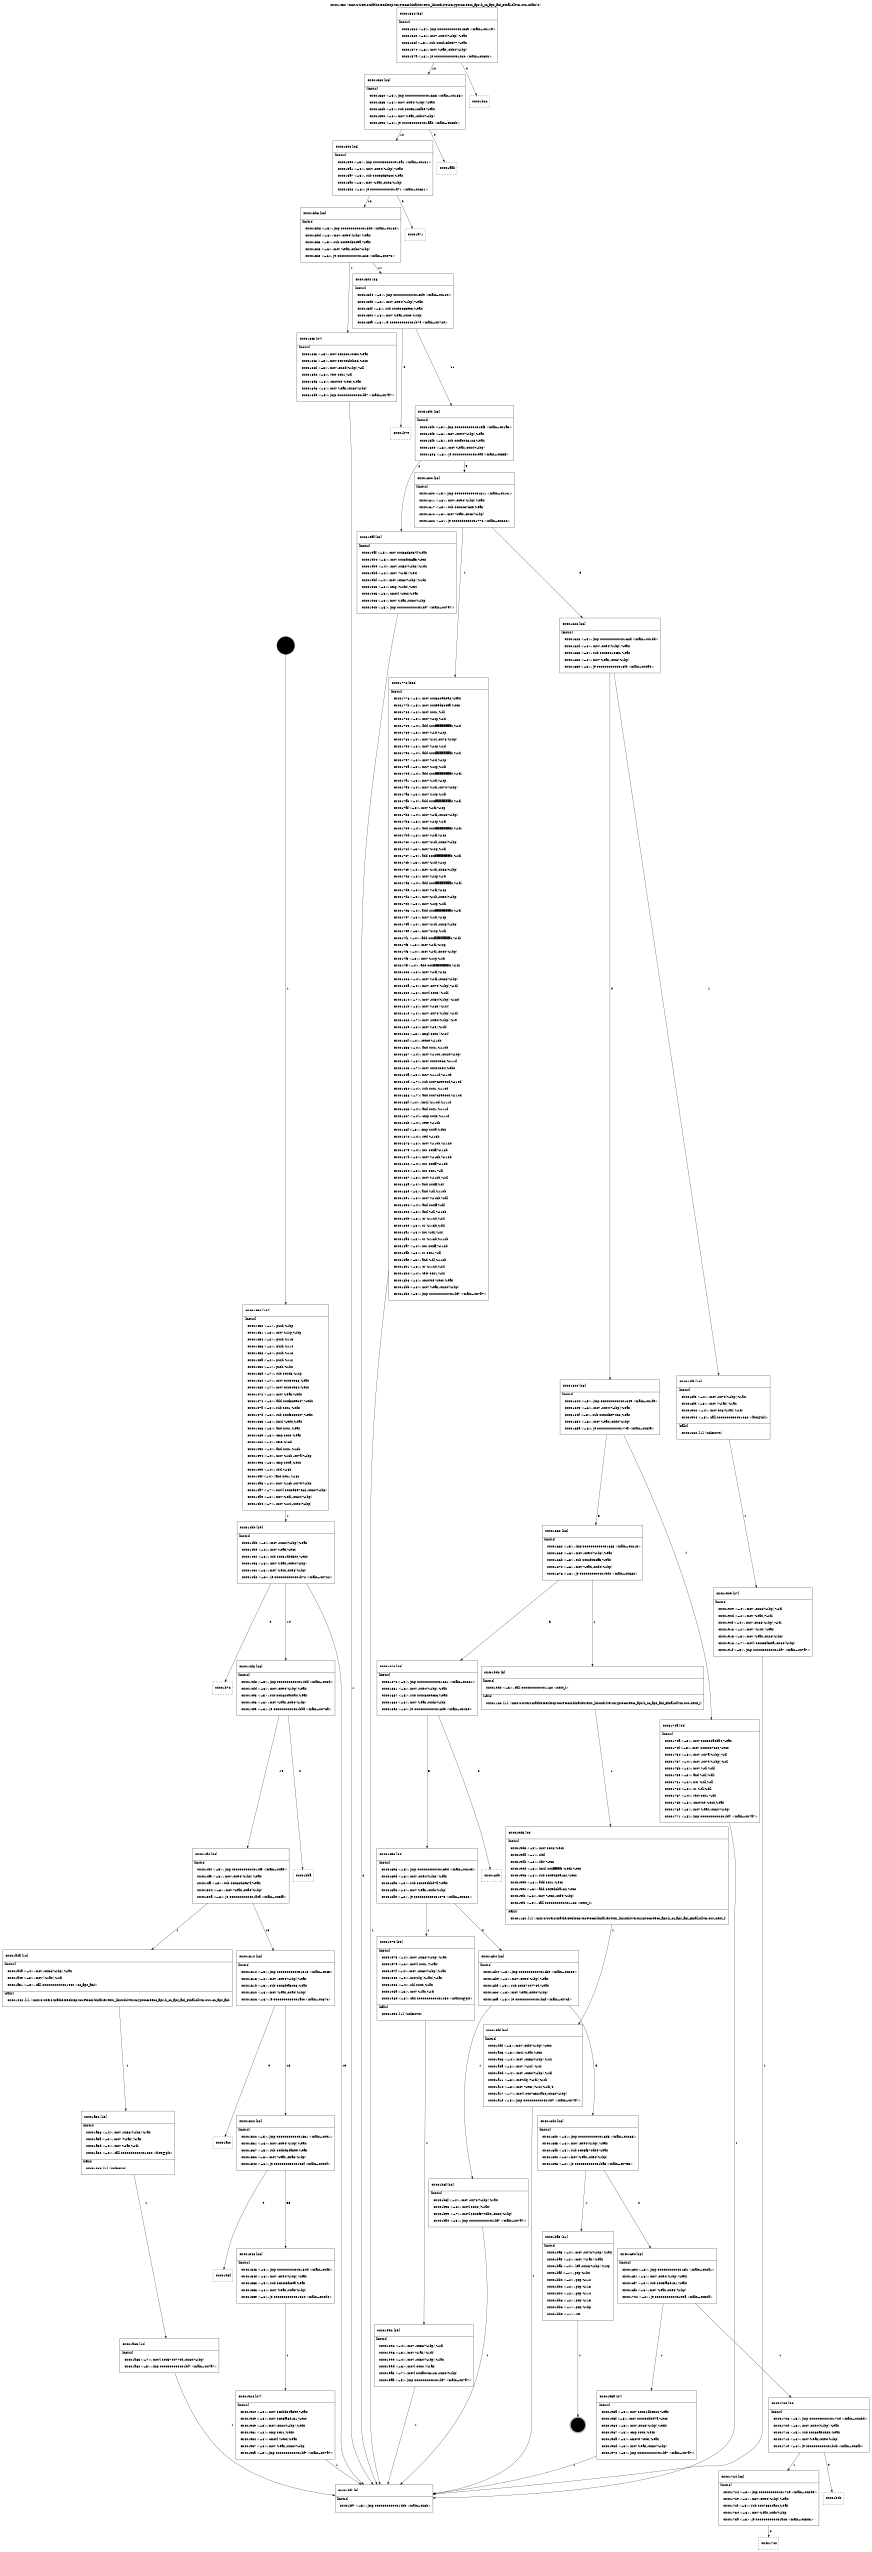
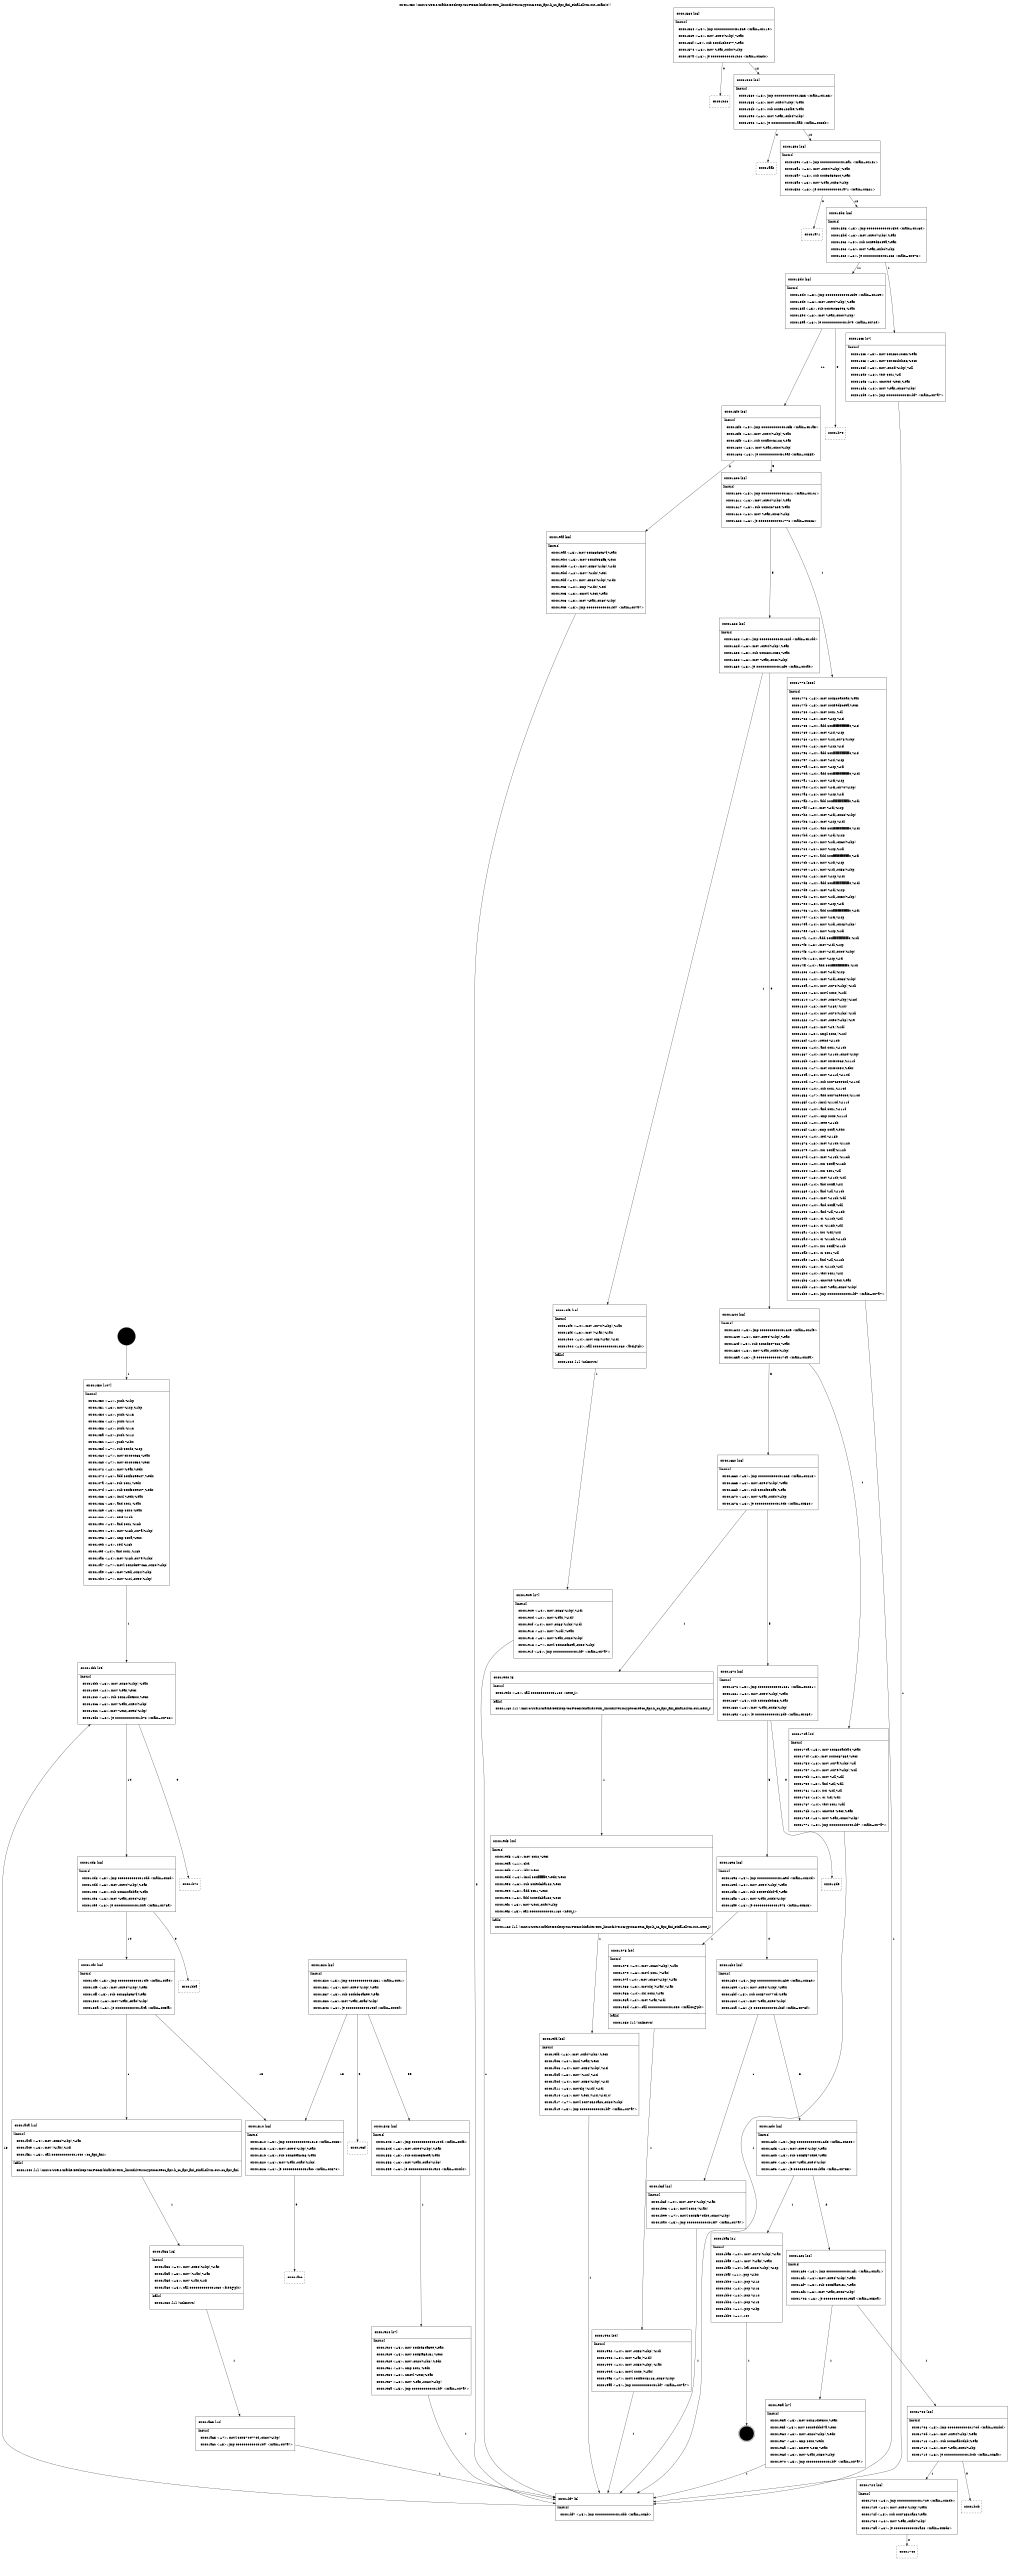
(341, 2033) -> (3, 2349)
(286, 2059) -> (326, 2066)
